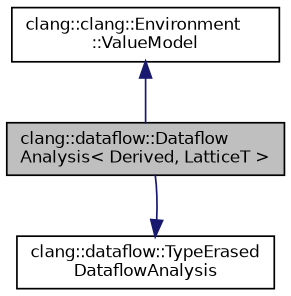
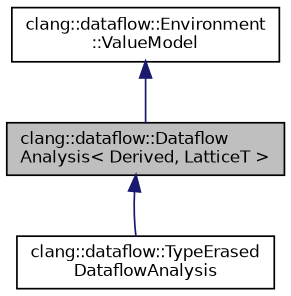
(146, 35) -> (146, 35)
(157, 197) -> (134, 214)
